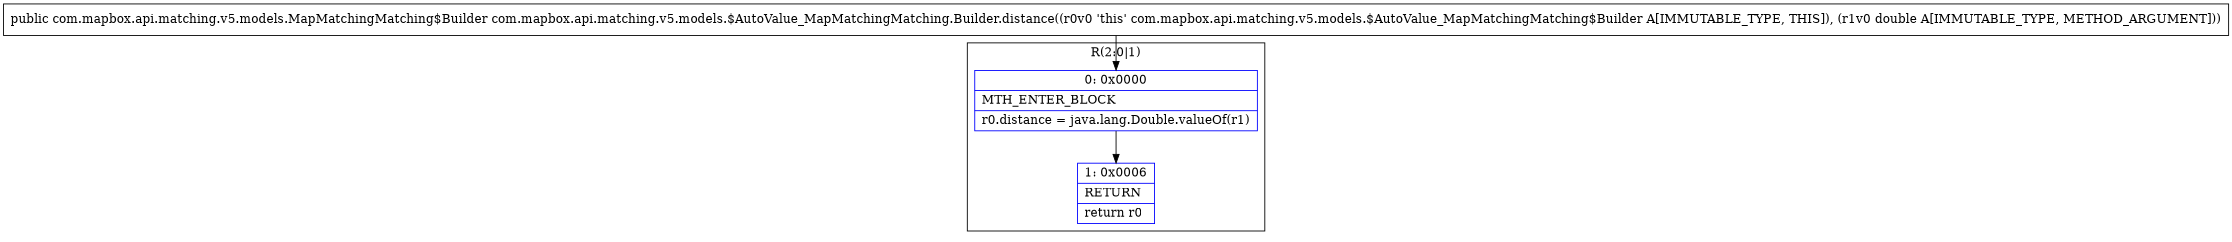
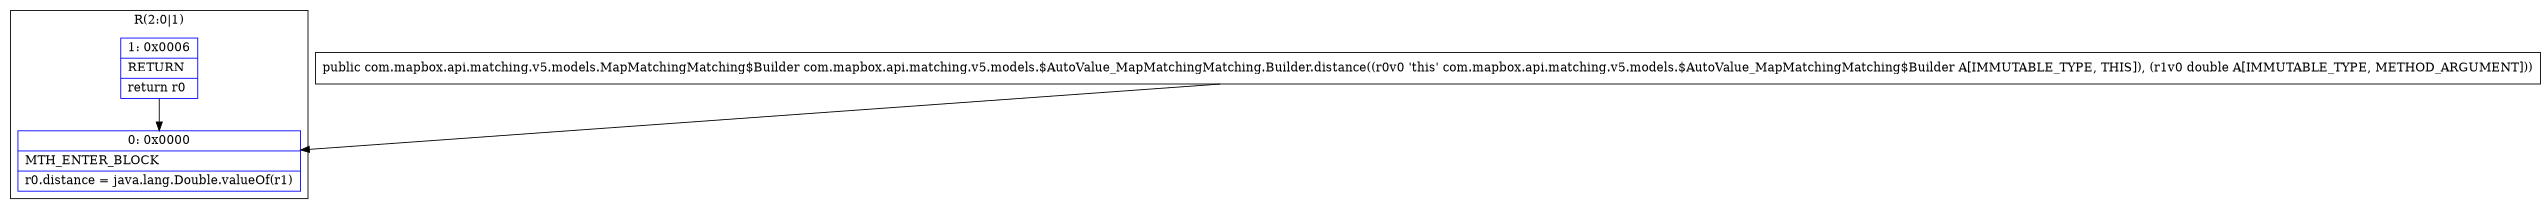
(1116, 143) -> (159, 110)
